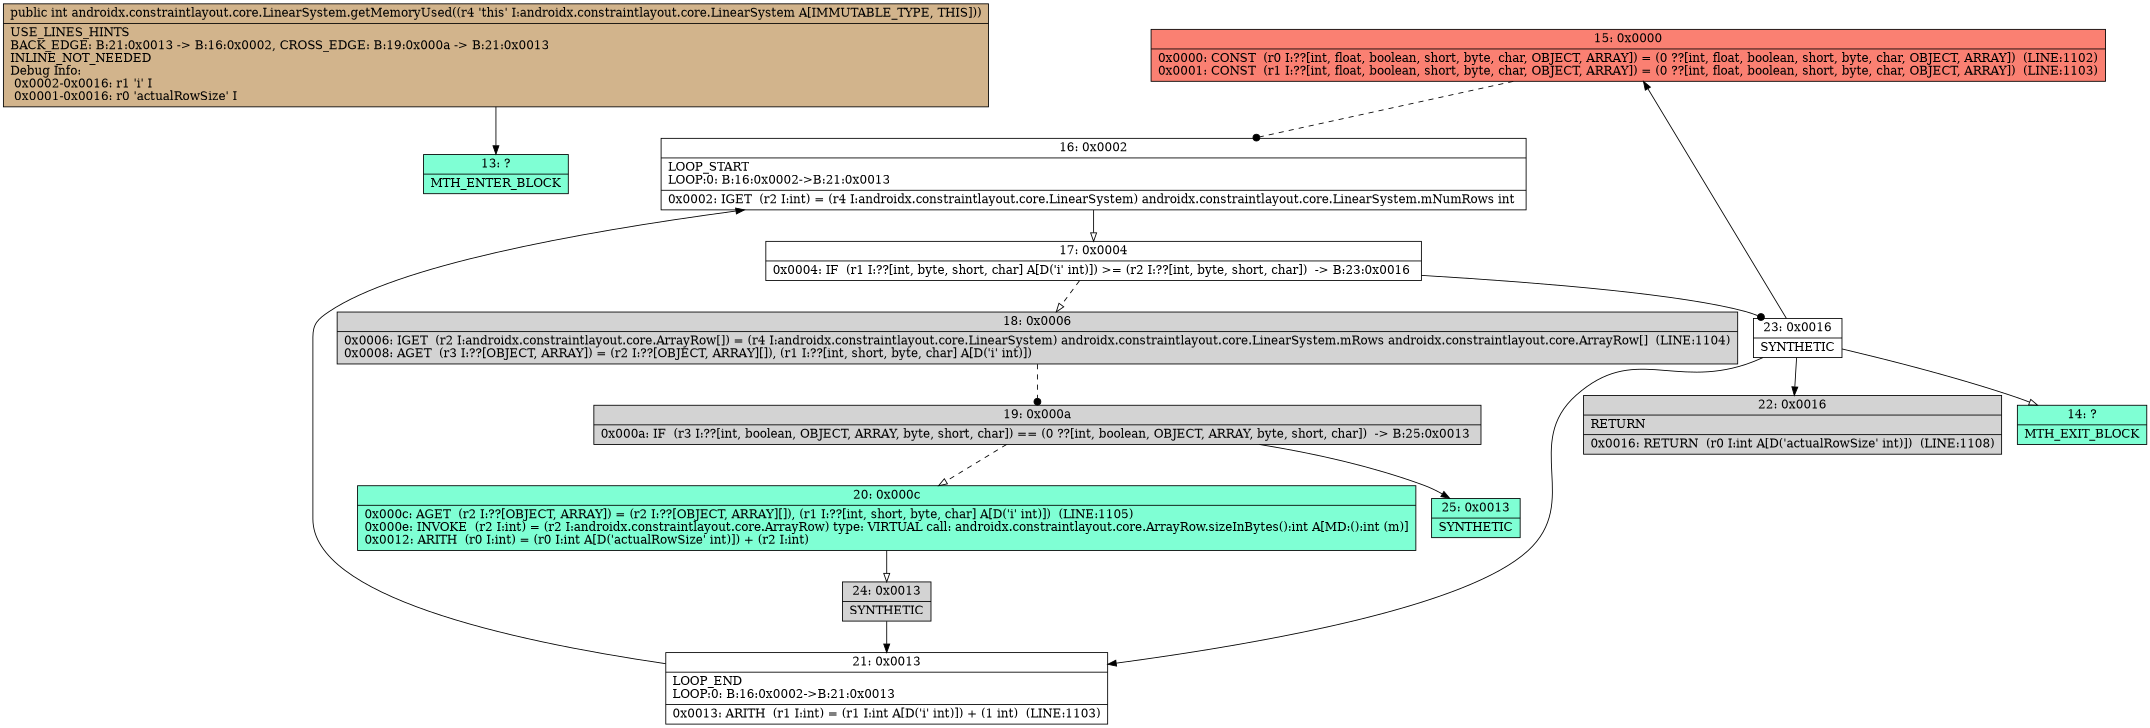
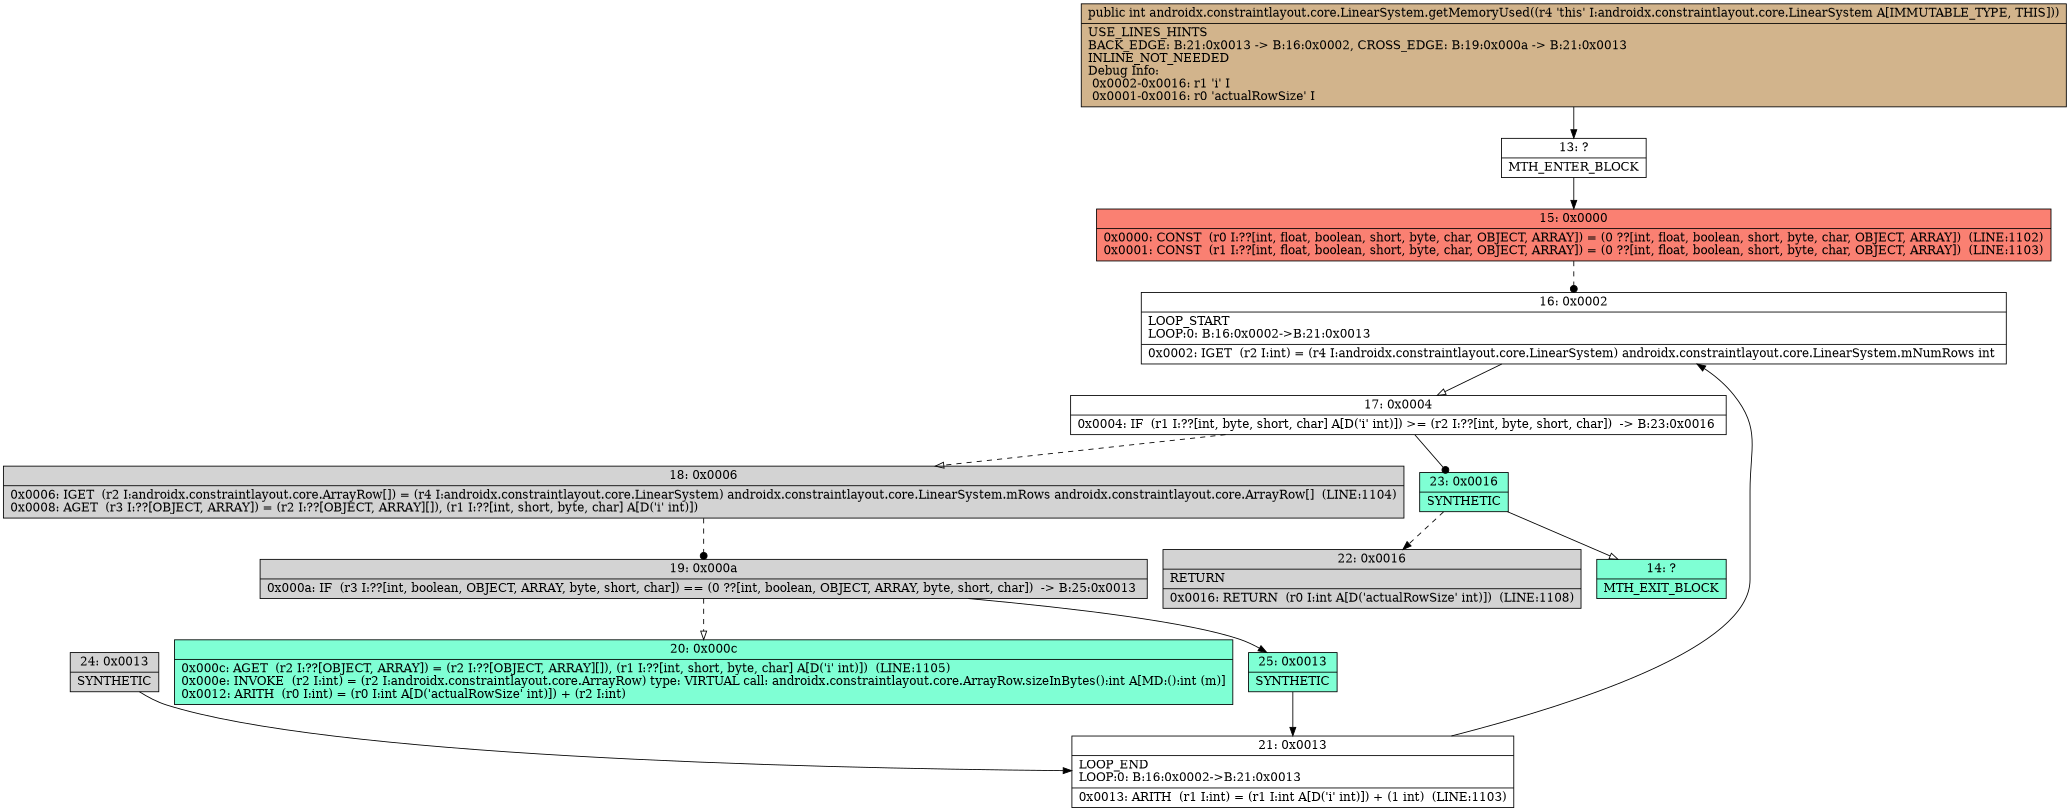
(496, 174) -> (1574, 158)
(1717, 204) -> (1574, 189)
(1798, 338) -> (1464, 492)
(1796, 372) -> (1426, 528)
(887, 562) -> none
(1501, 569) -> (1293, 709)
